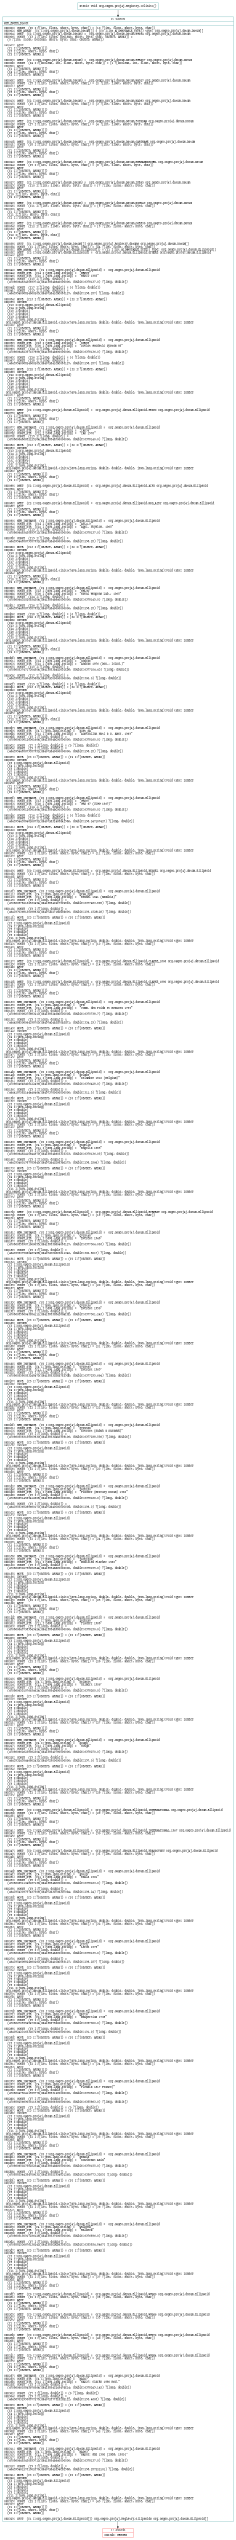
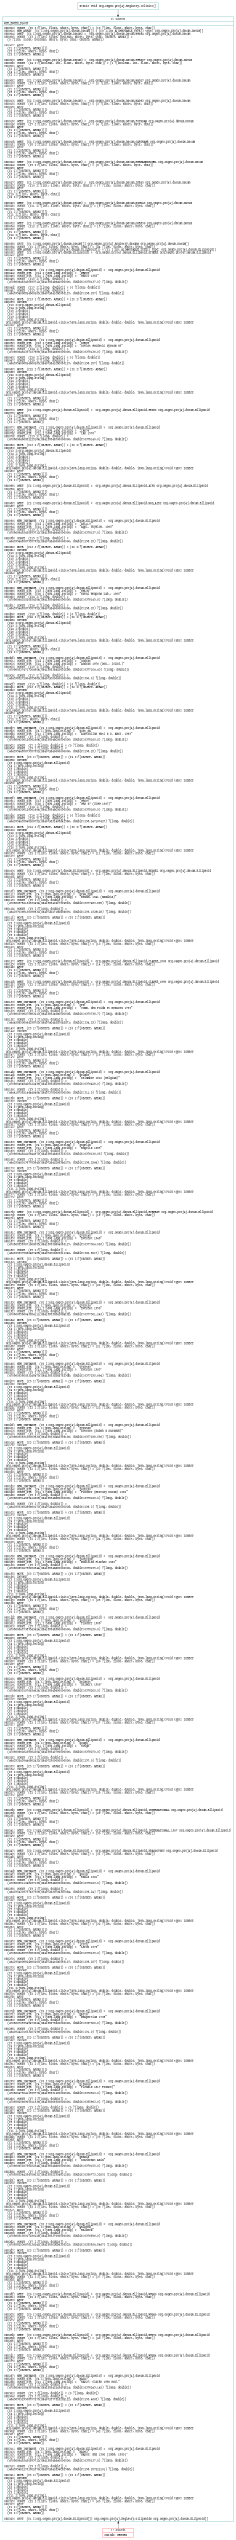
(118, 2524) -> (118, 2526)
